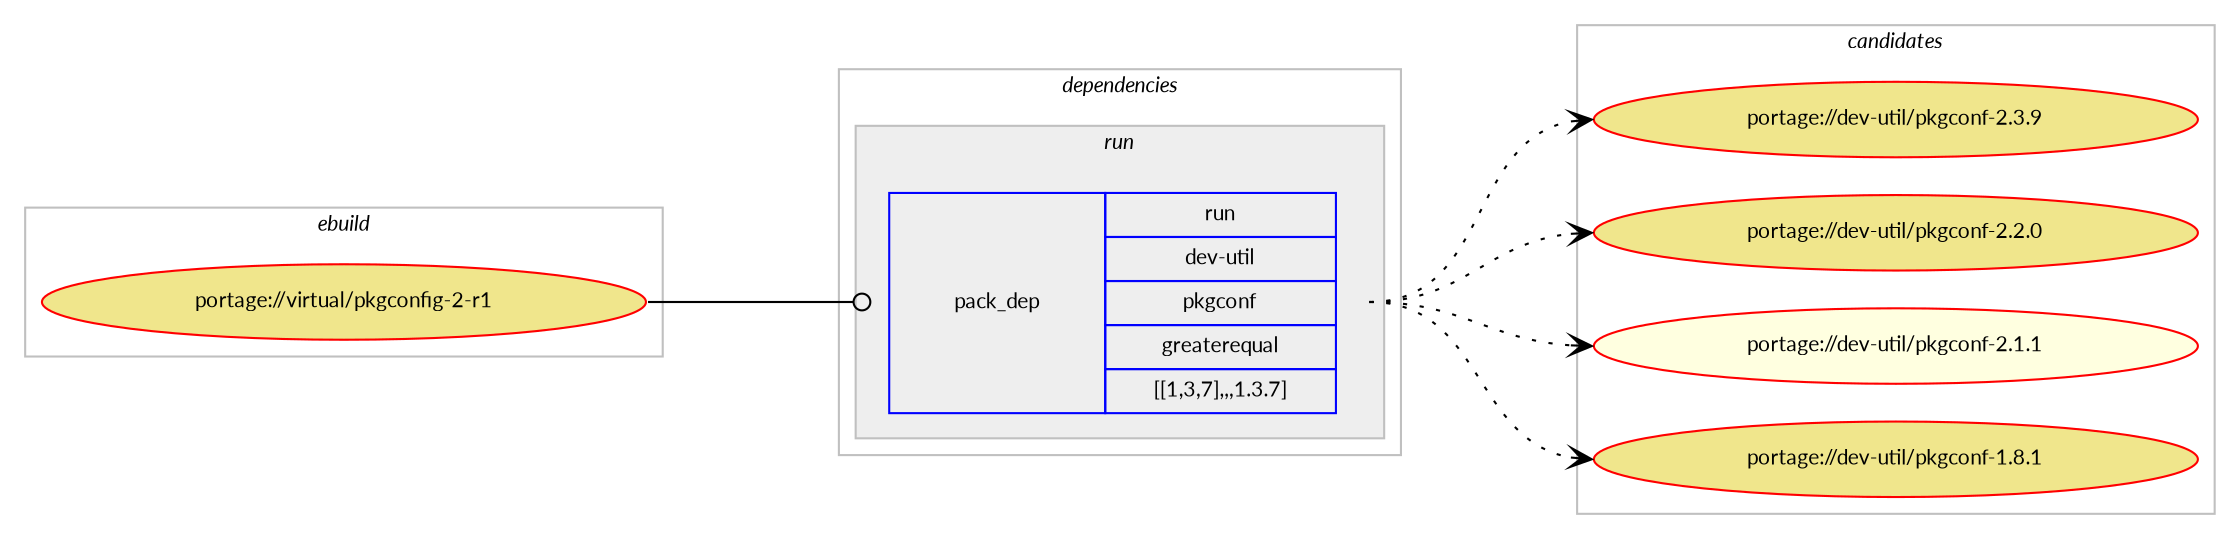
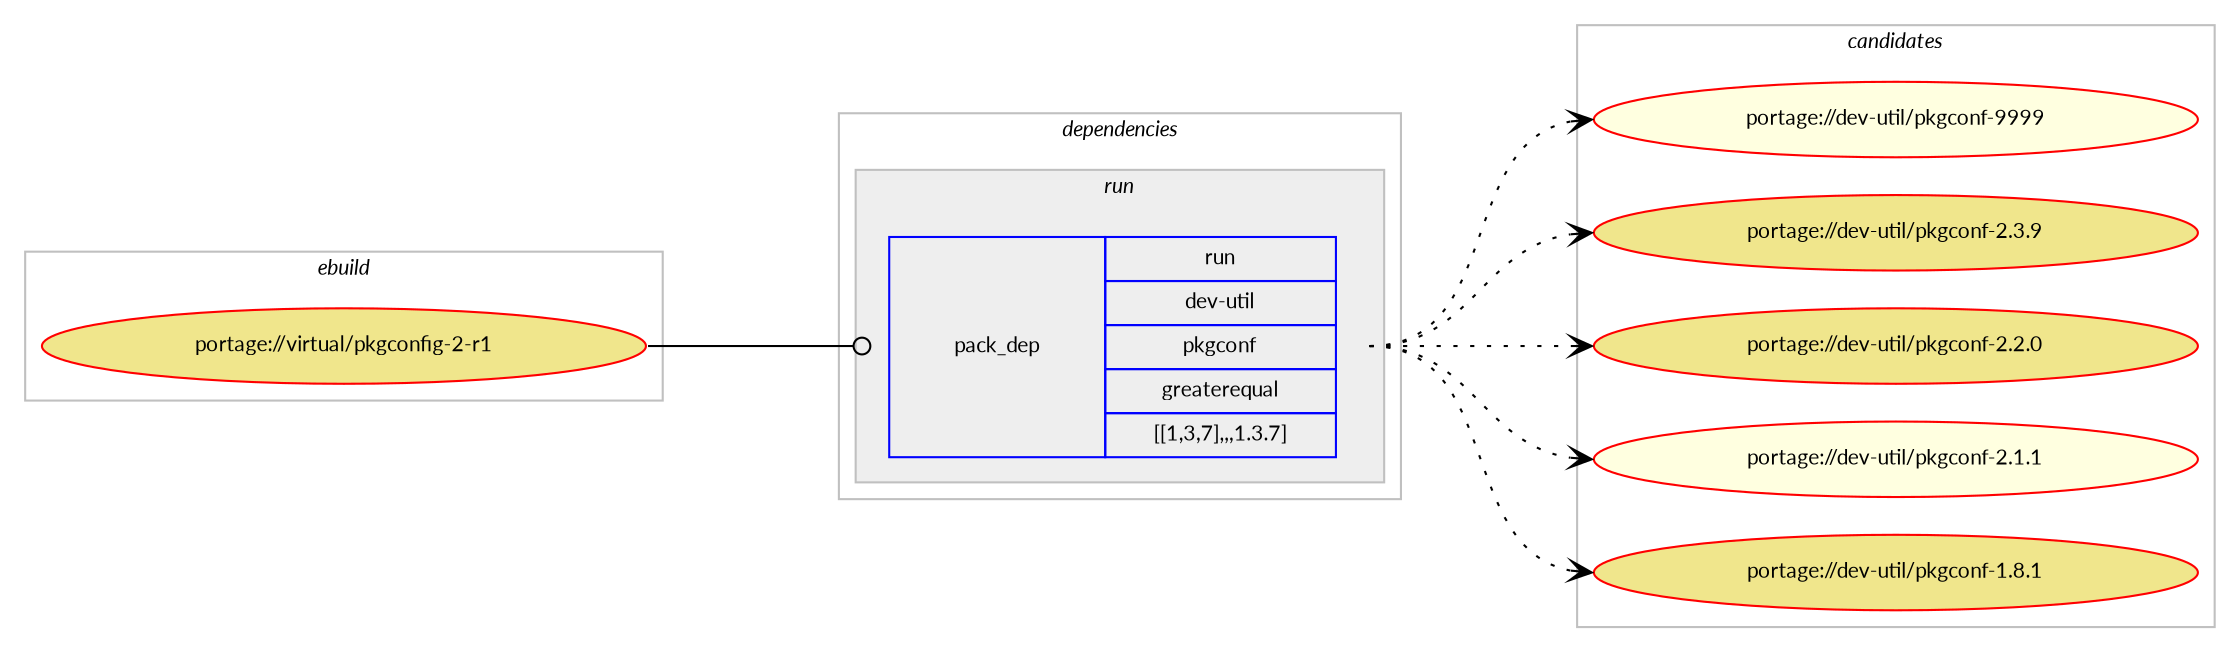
none -> (1896, 120)
